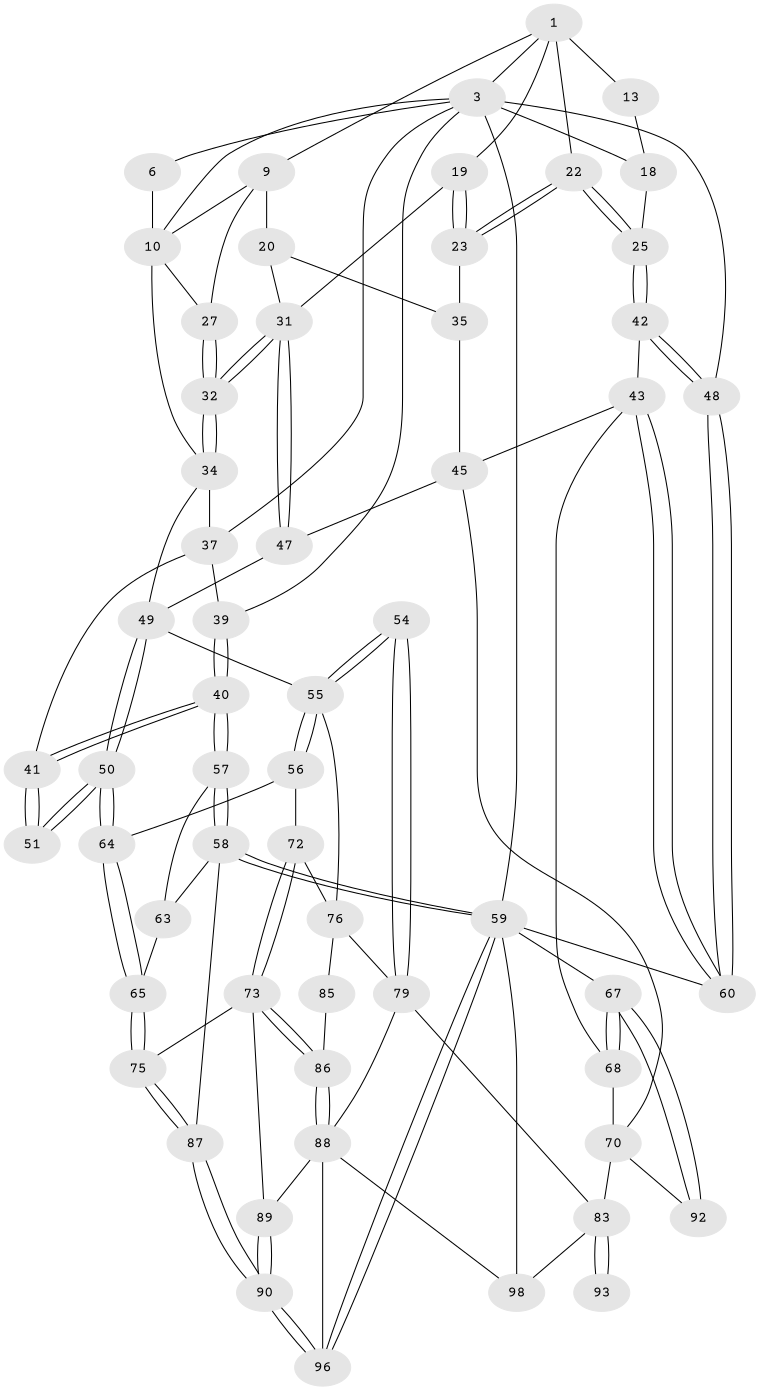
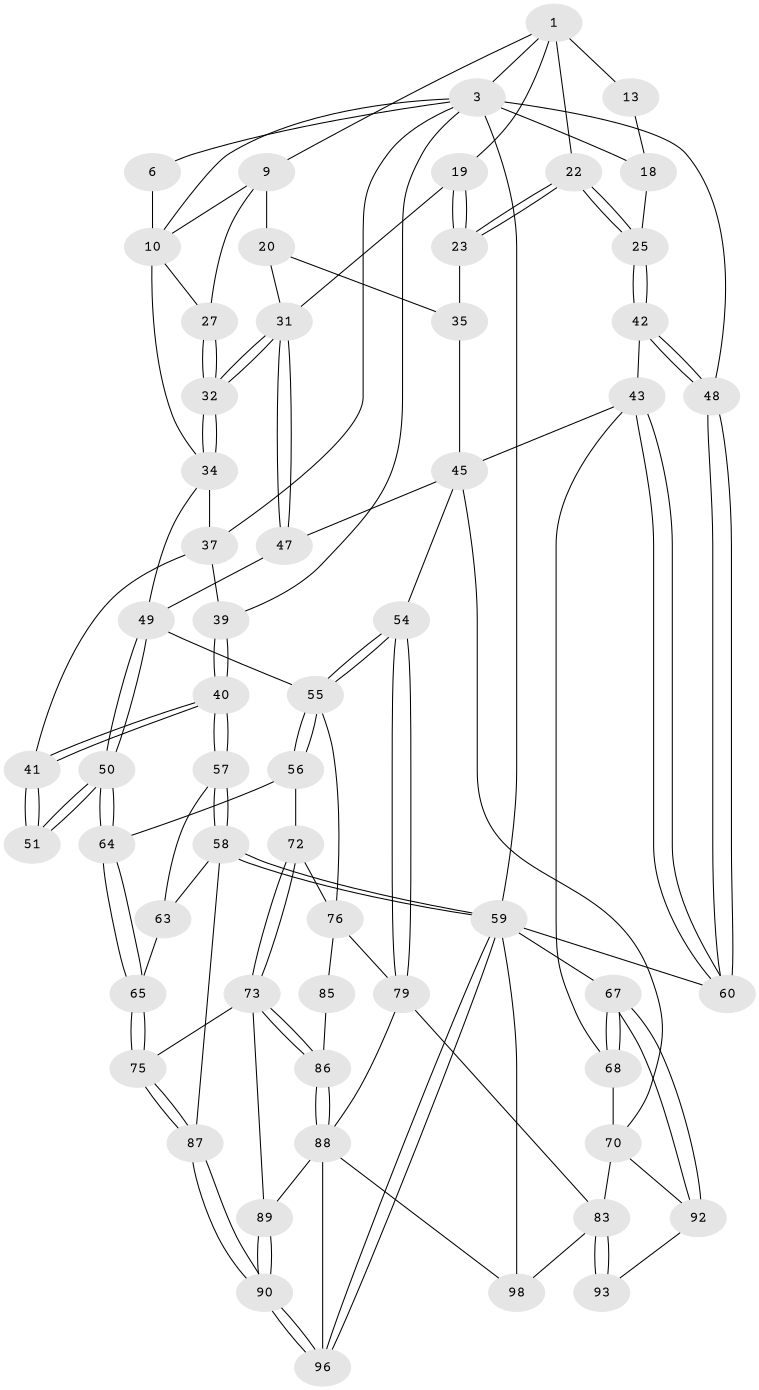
none -> (431, 546)
none -> (650, 1255)
